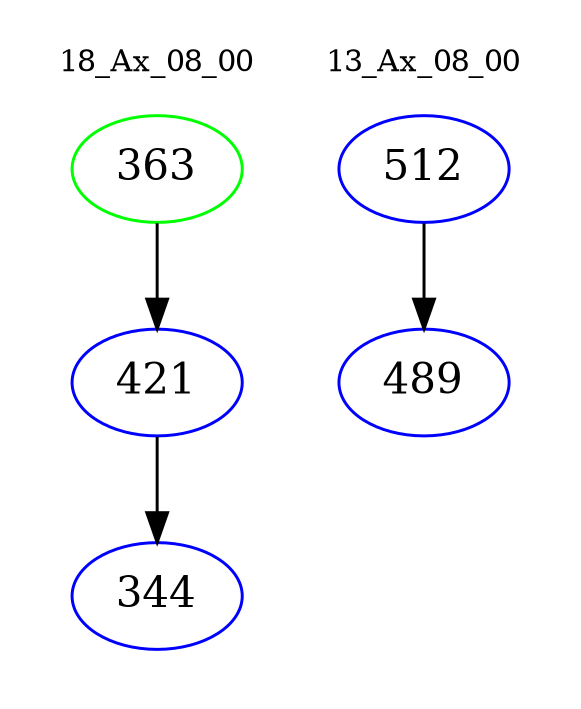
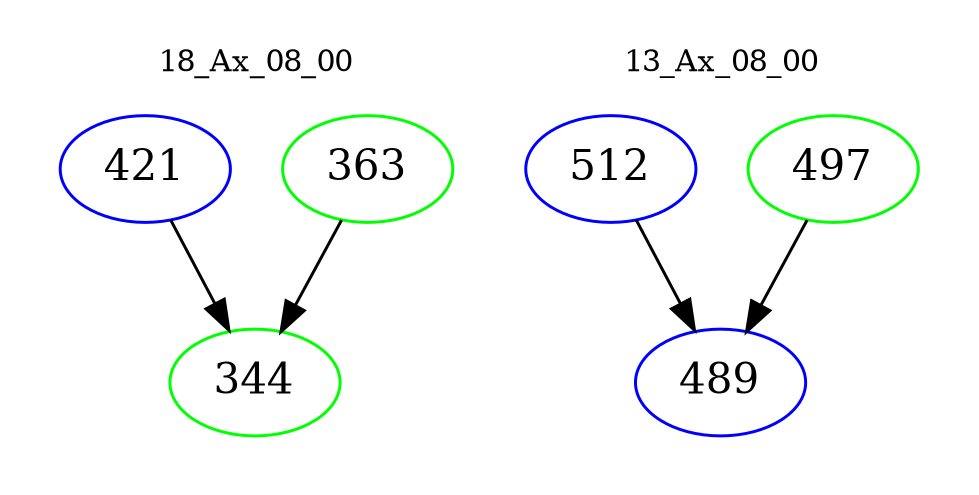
none -> (833, 169)
(157, 261) -> (319, 262)
(157, 596) -> (255, 383)
